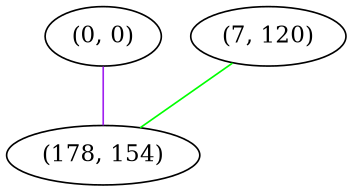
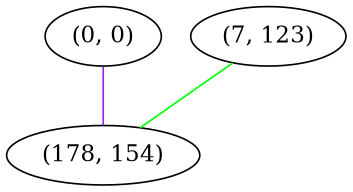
(268, 36) -> (268, 36)
